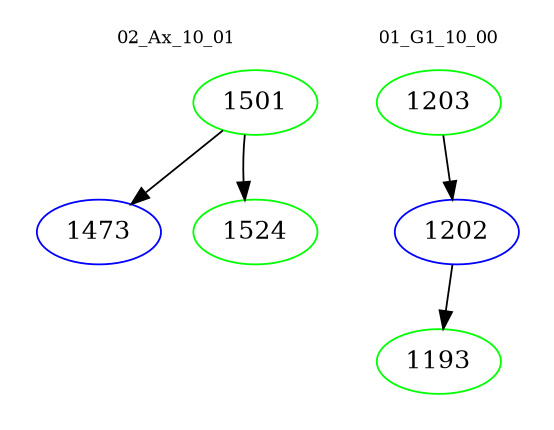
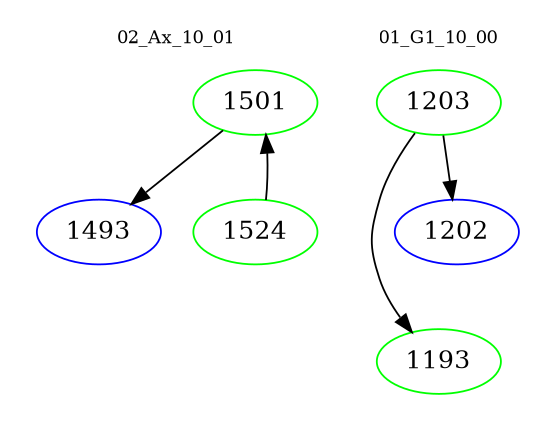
(243, 158) -> (267, 177)
(99, 232) -> (99, 232)
(449, 288) -> (374, 223)
